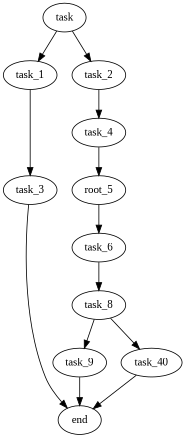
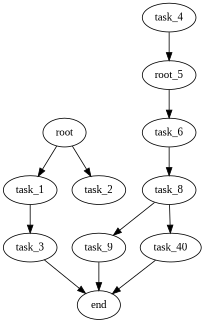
(65, 18) -> (65, 133)
(99, 100) -> none
